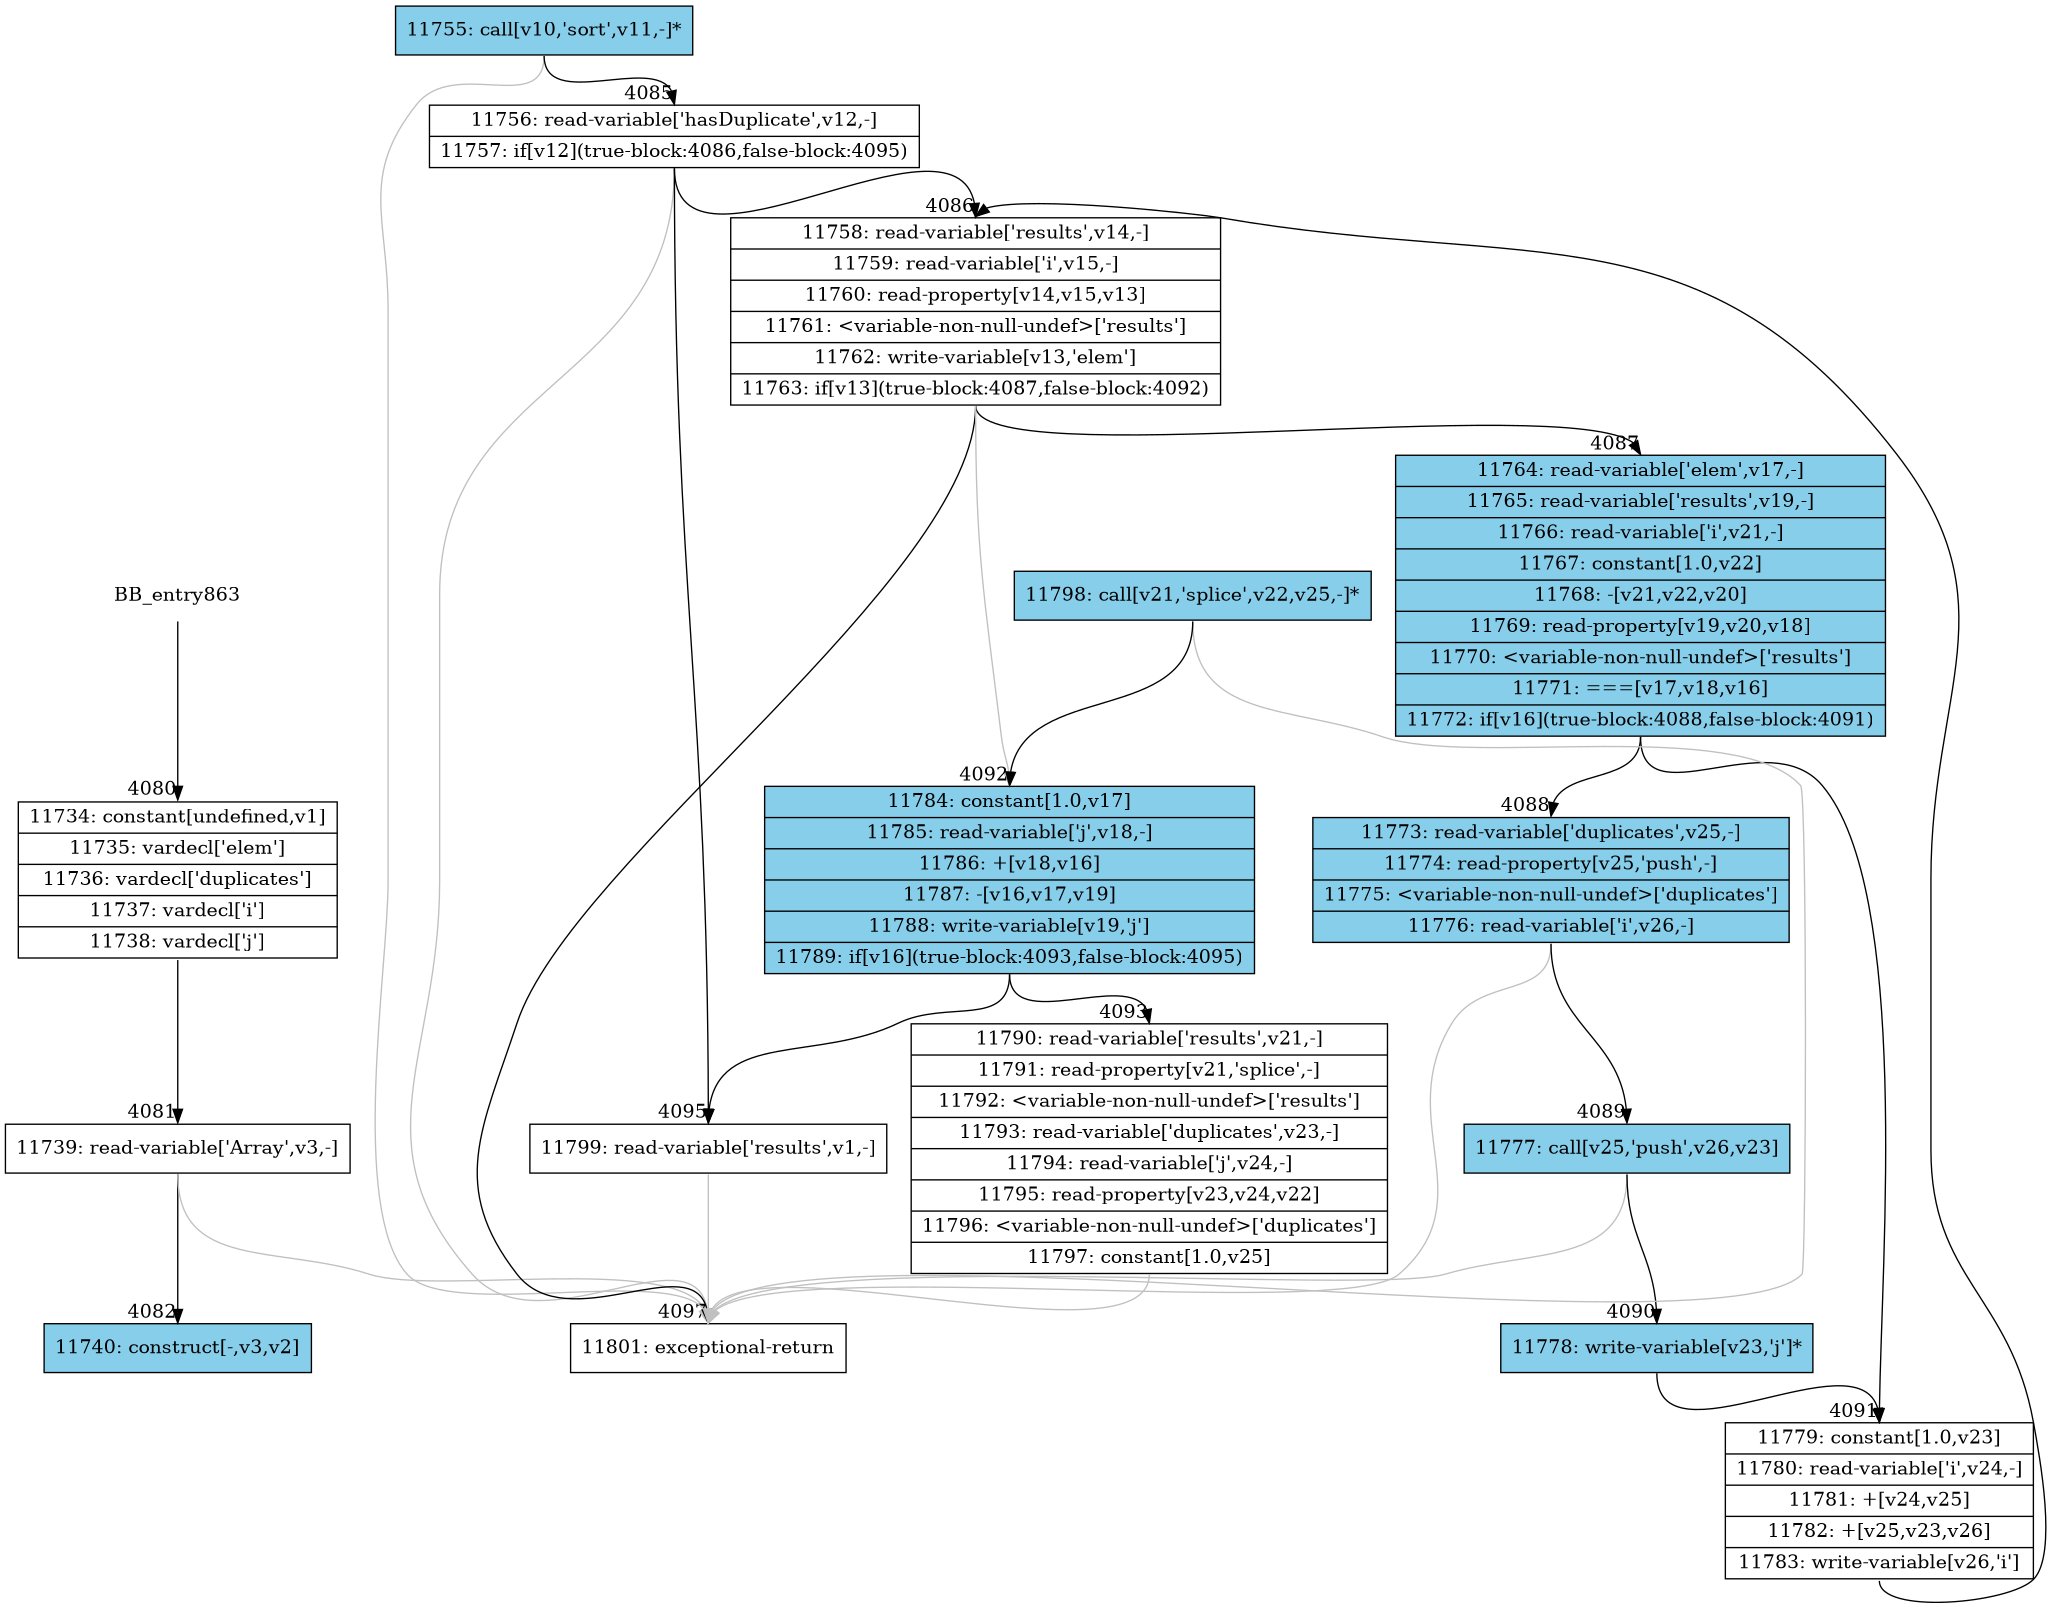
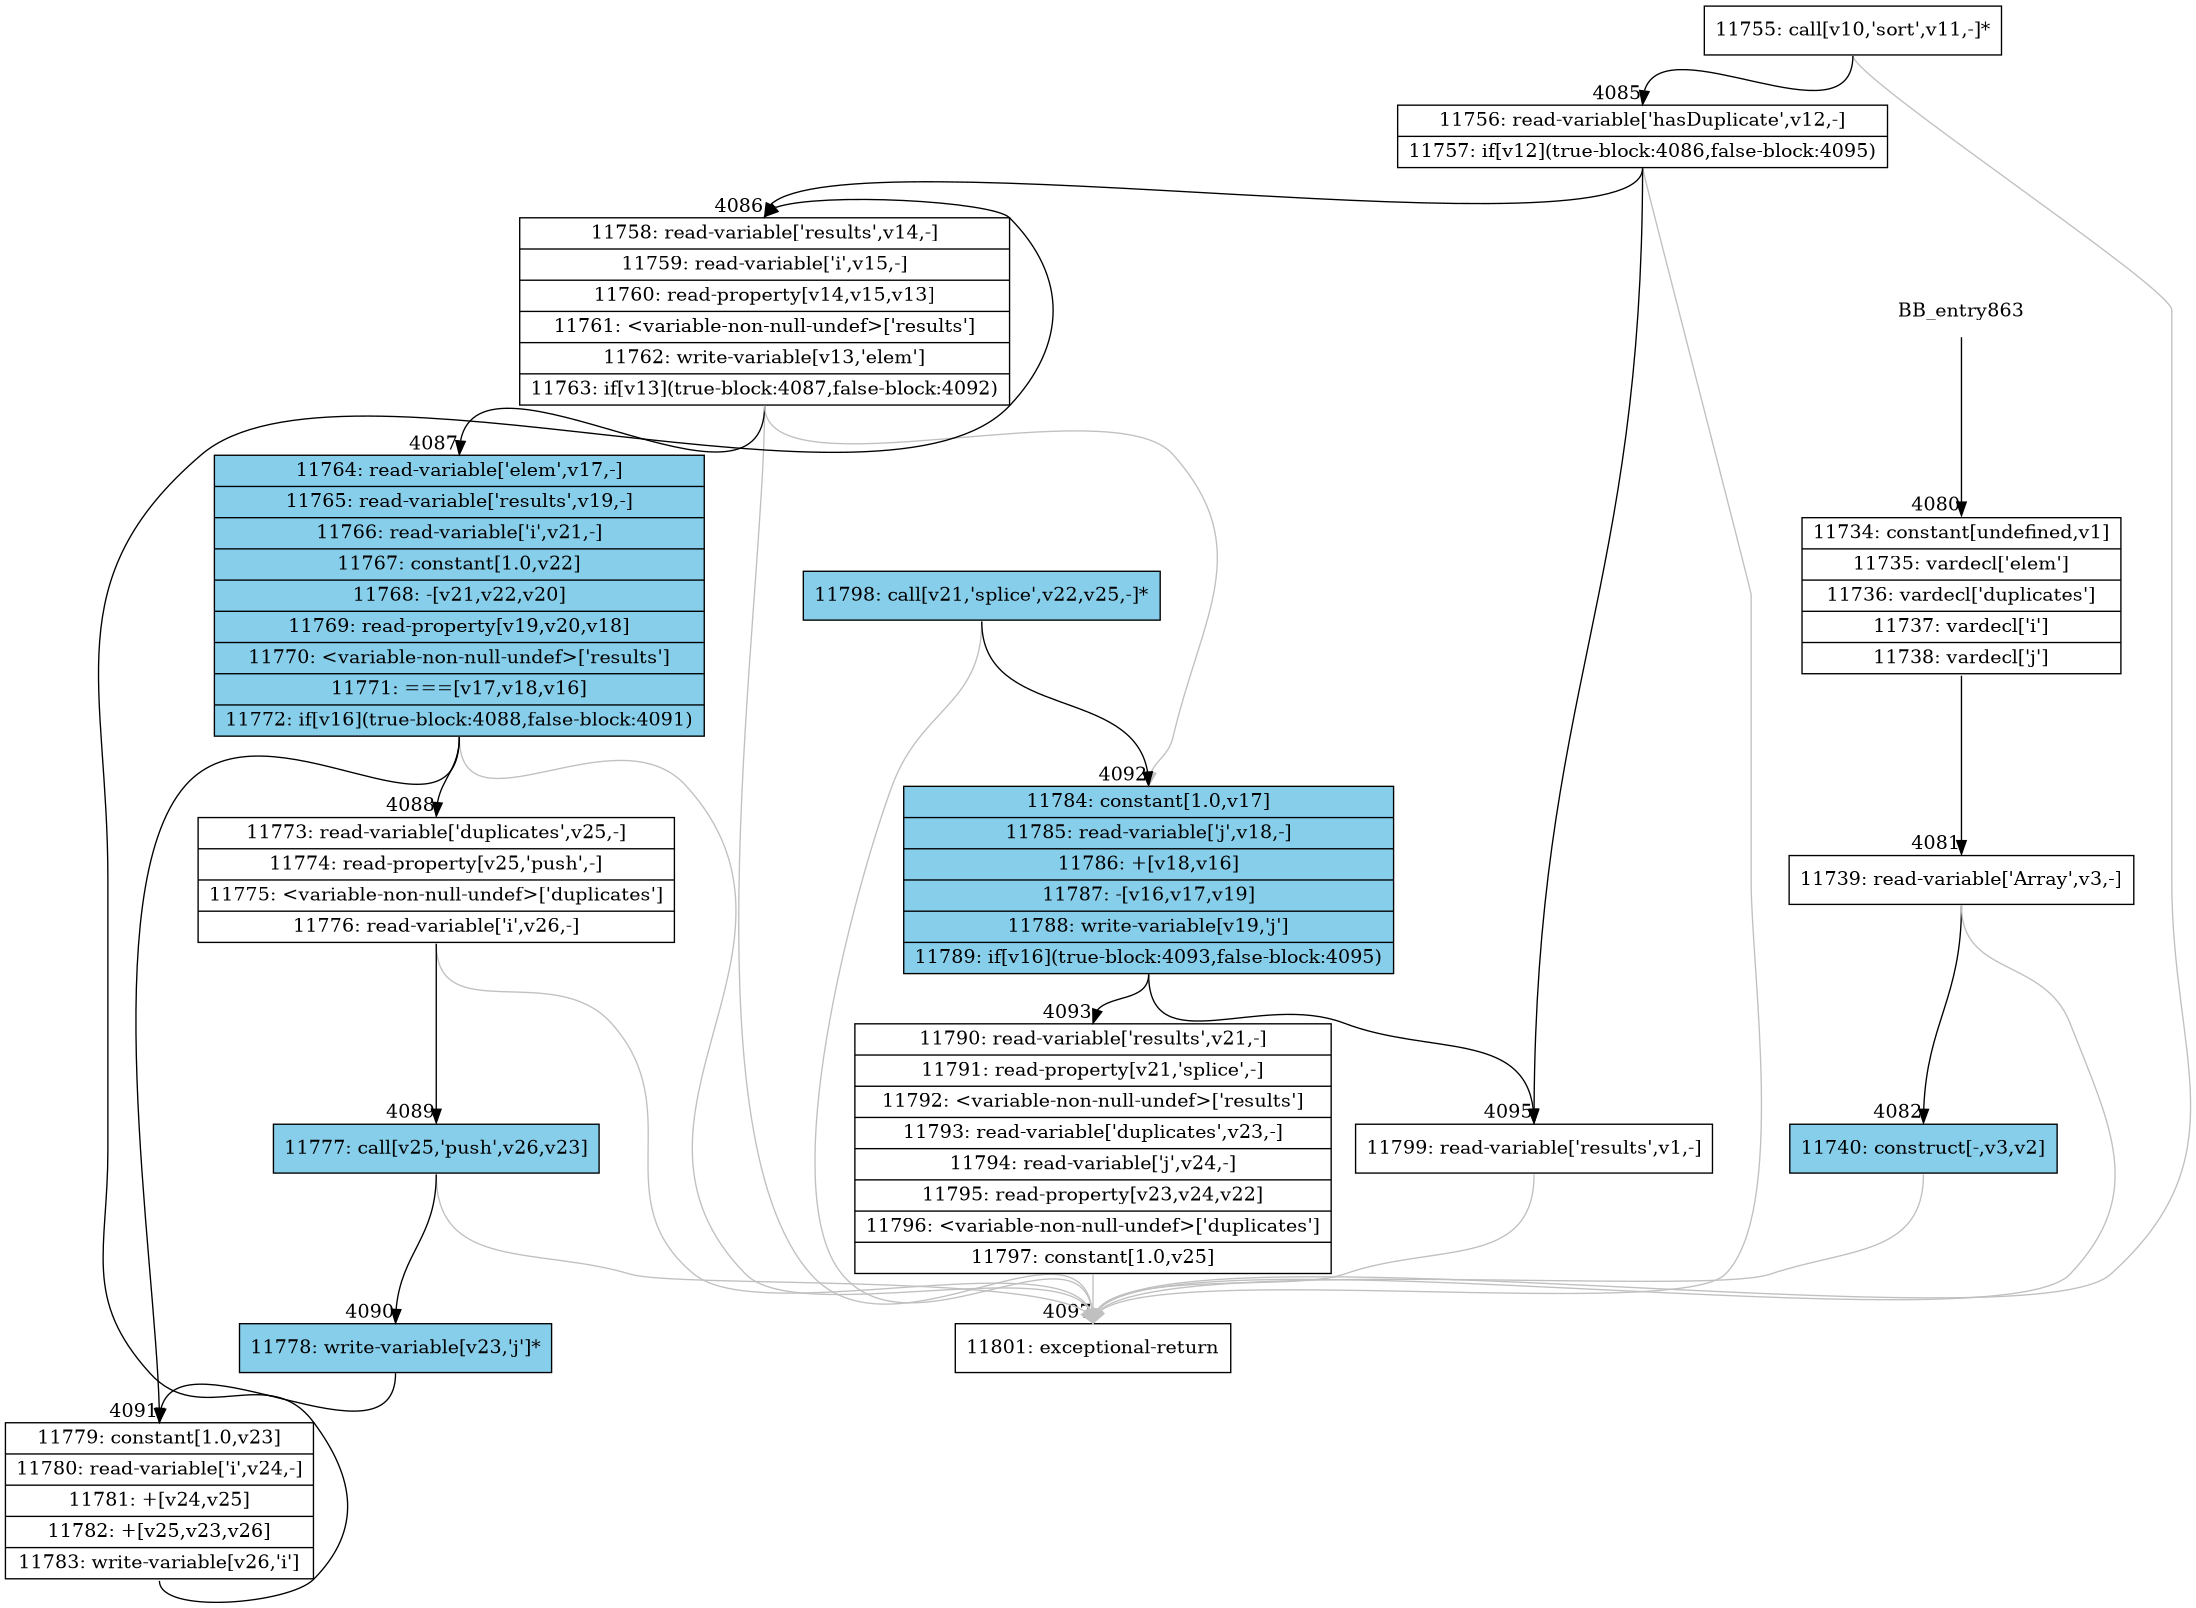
(544, 31) -> (1853, 31)
(1551, 880) -> (436, 880)
(600, 897) -> (741, 1001)
none -> (703, 1075)
none -> (1752, 1276)
